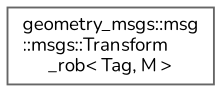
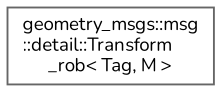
(111, 46) -> (111, 46)
